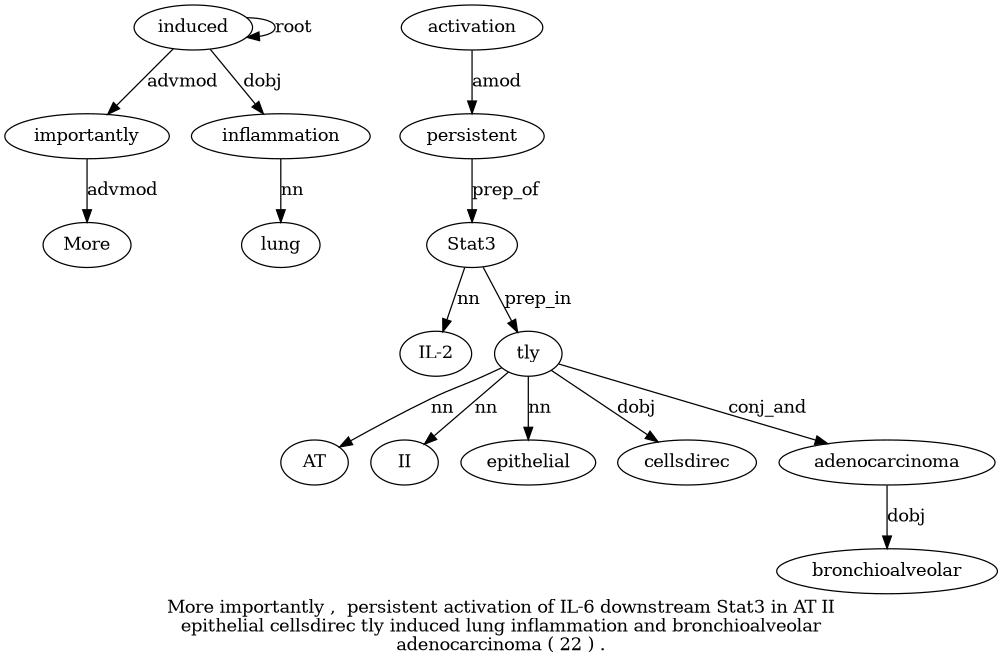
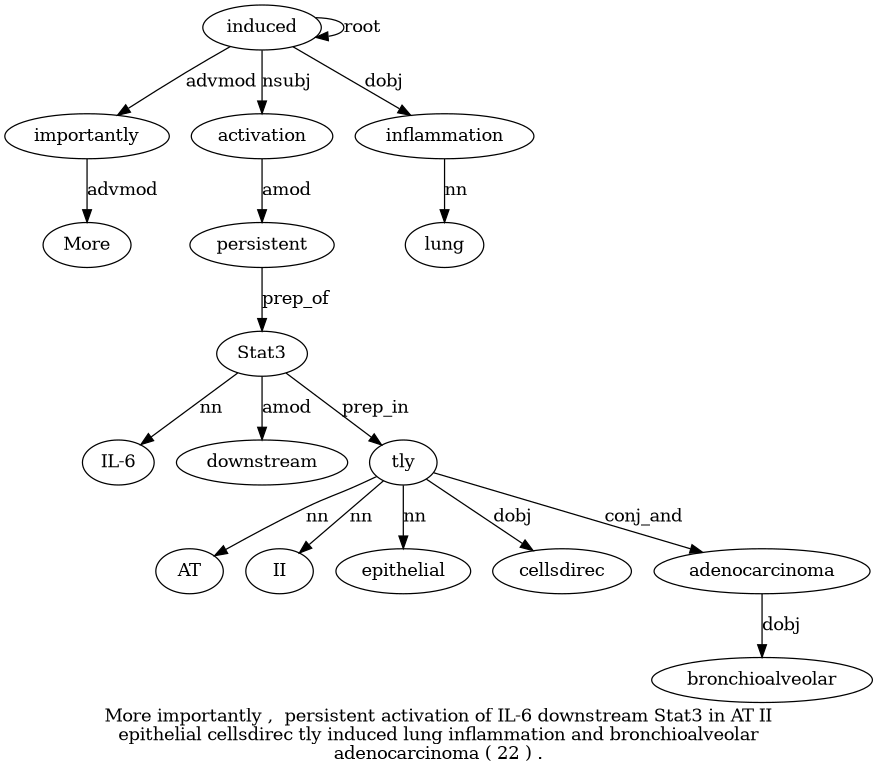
none -> (262, 76)
(436, 354) -> (118, 462)
none -> (262, 462)
